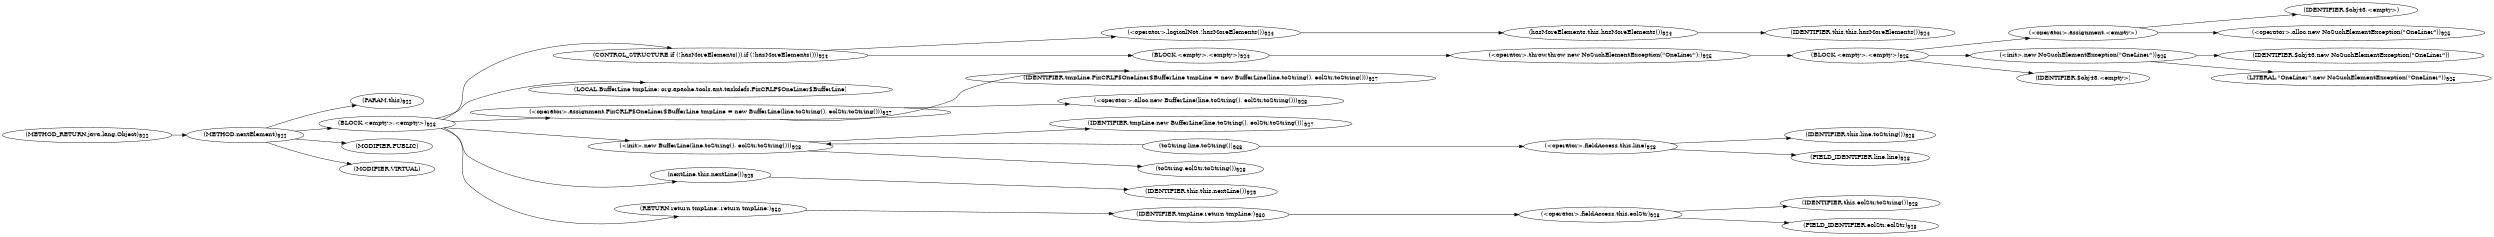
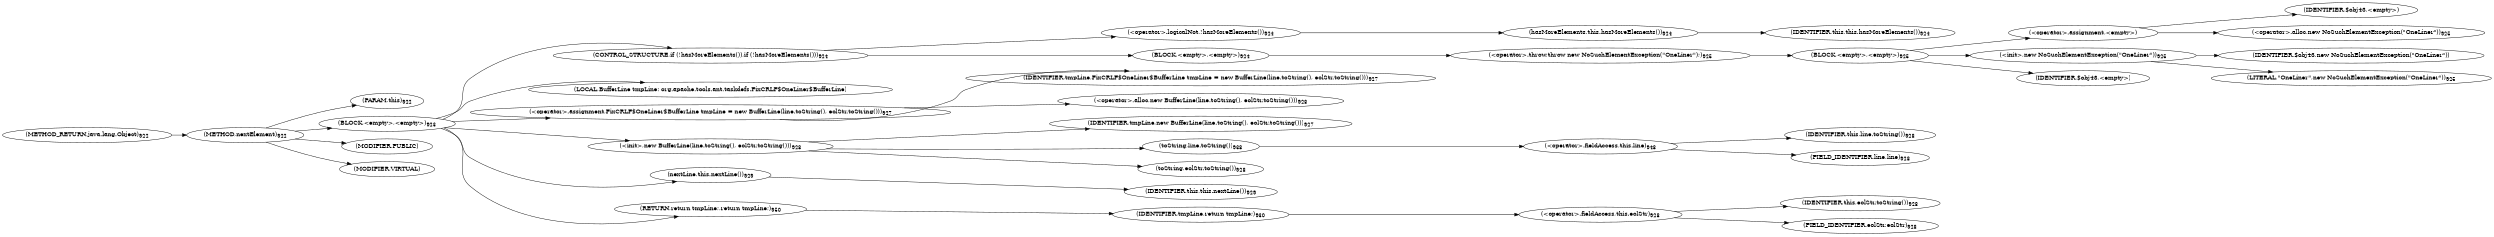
(987, 144) -> (983, 149)
(1651, 146) -> (1651, 146)
